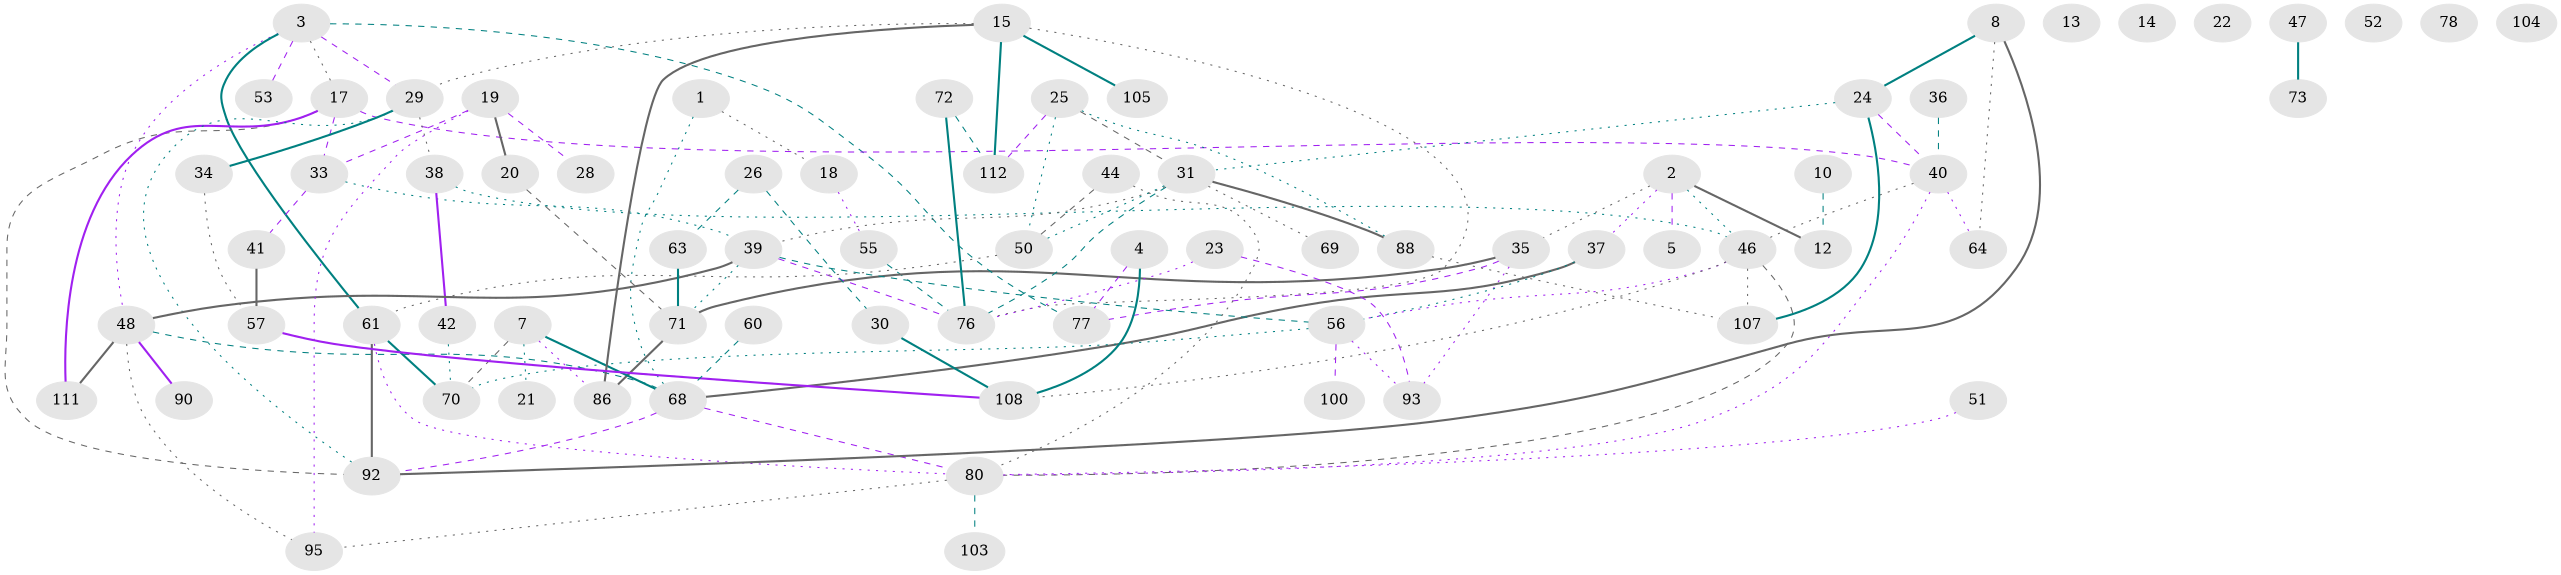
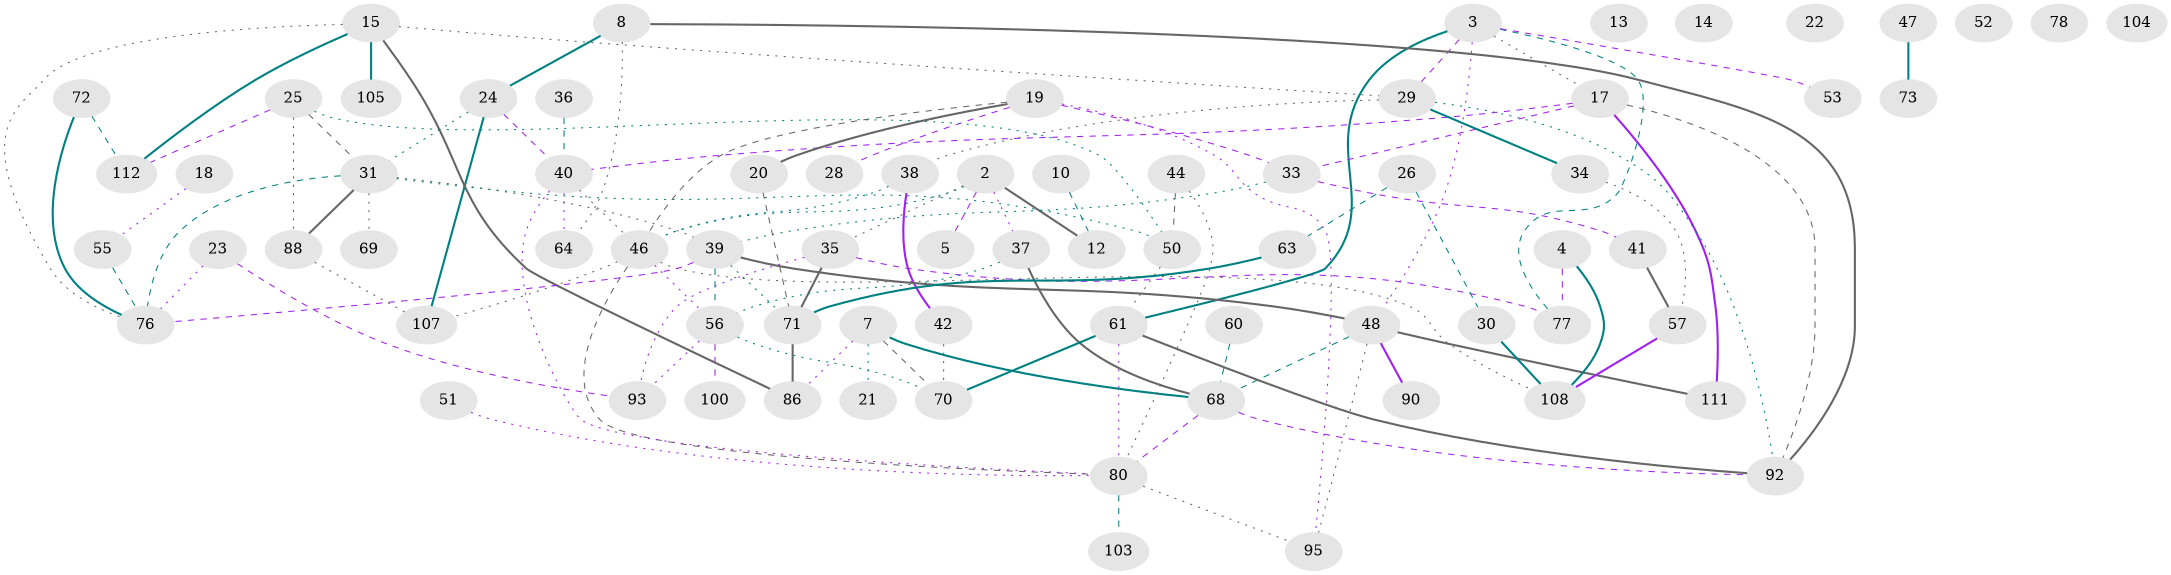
(701, 99) -> none
none -> (810, 129)
